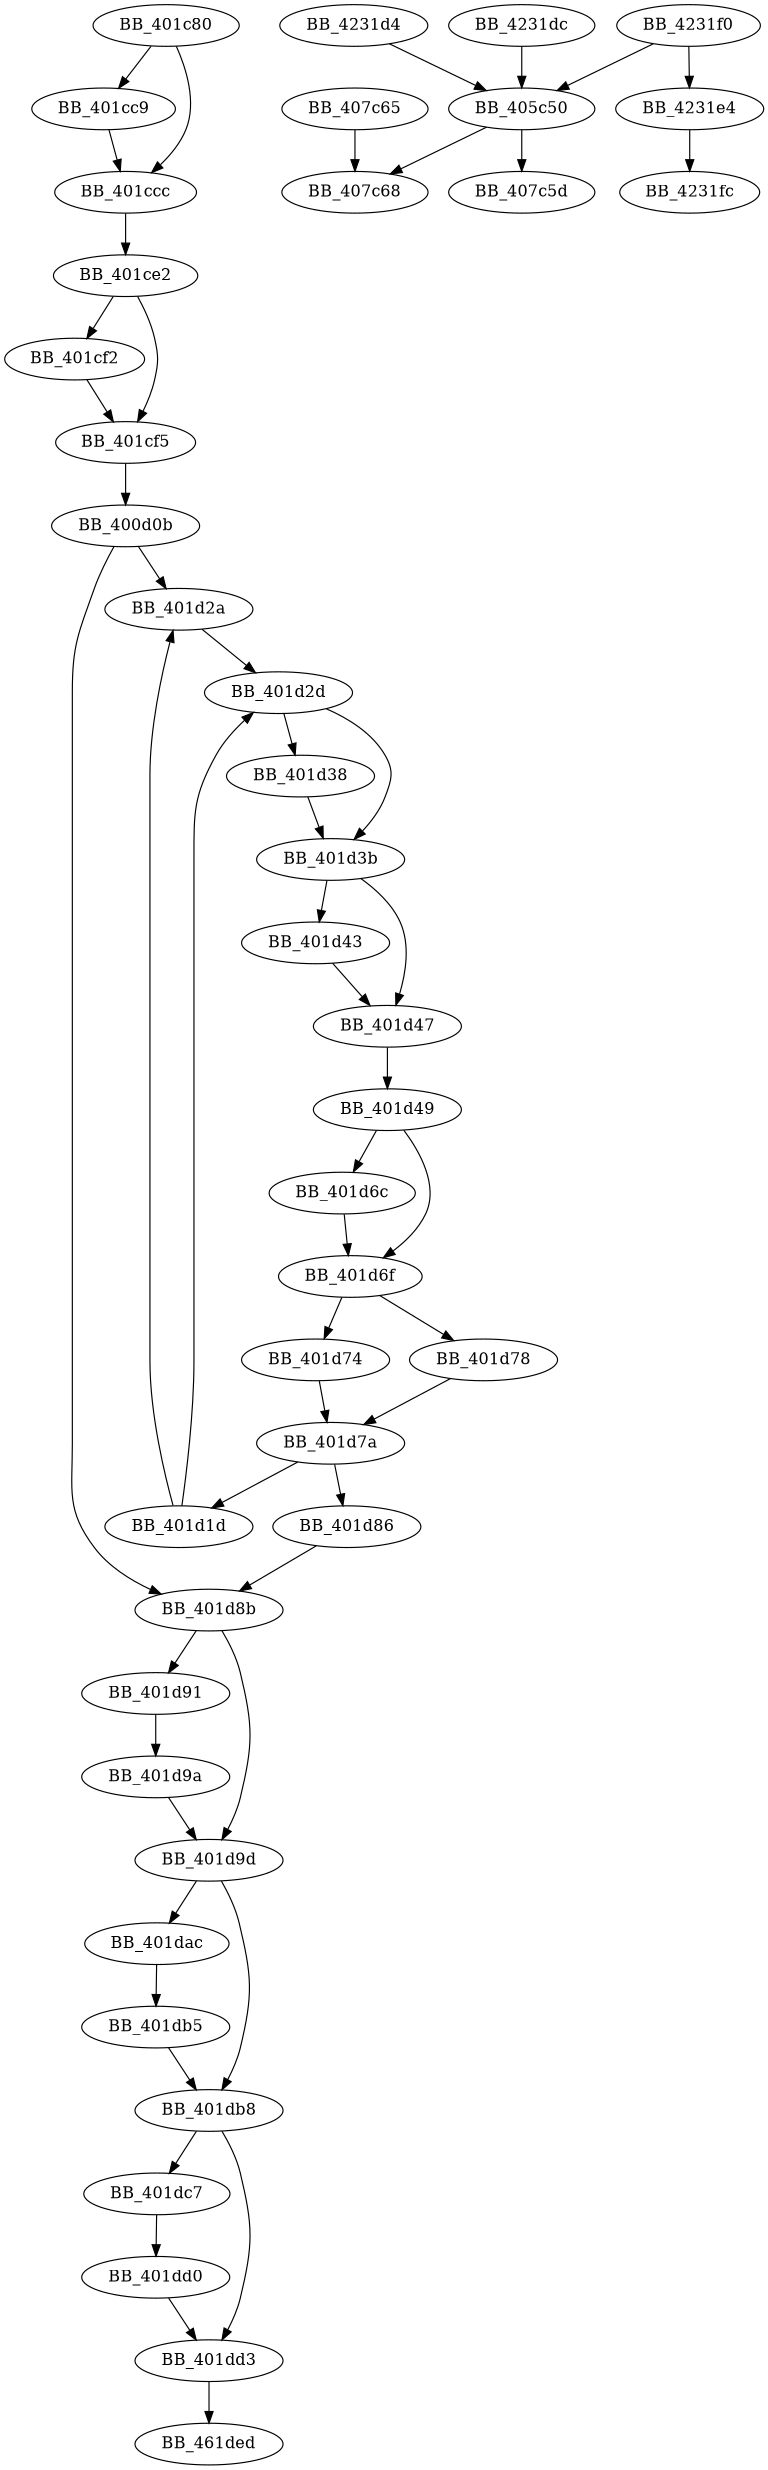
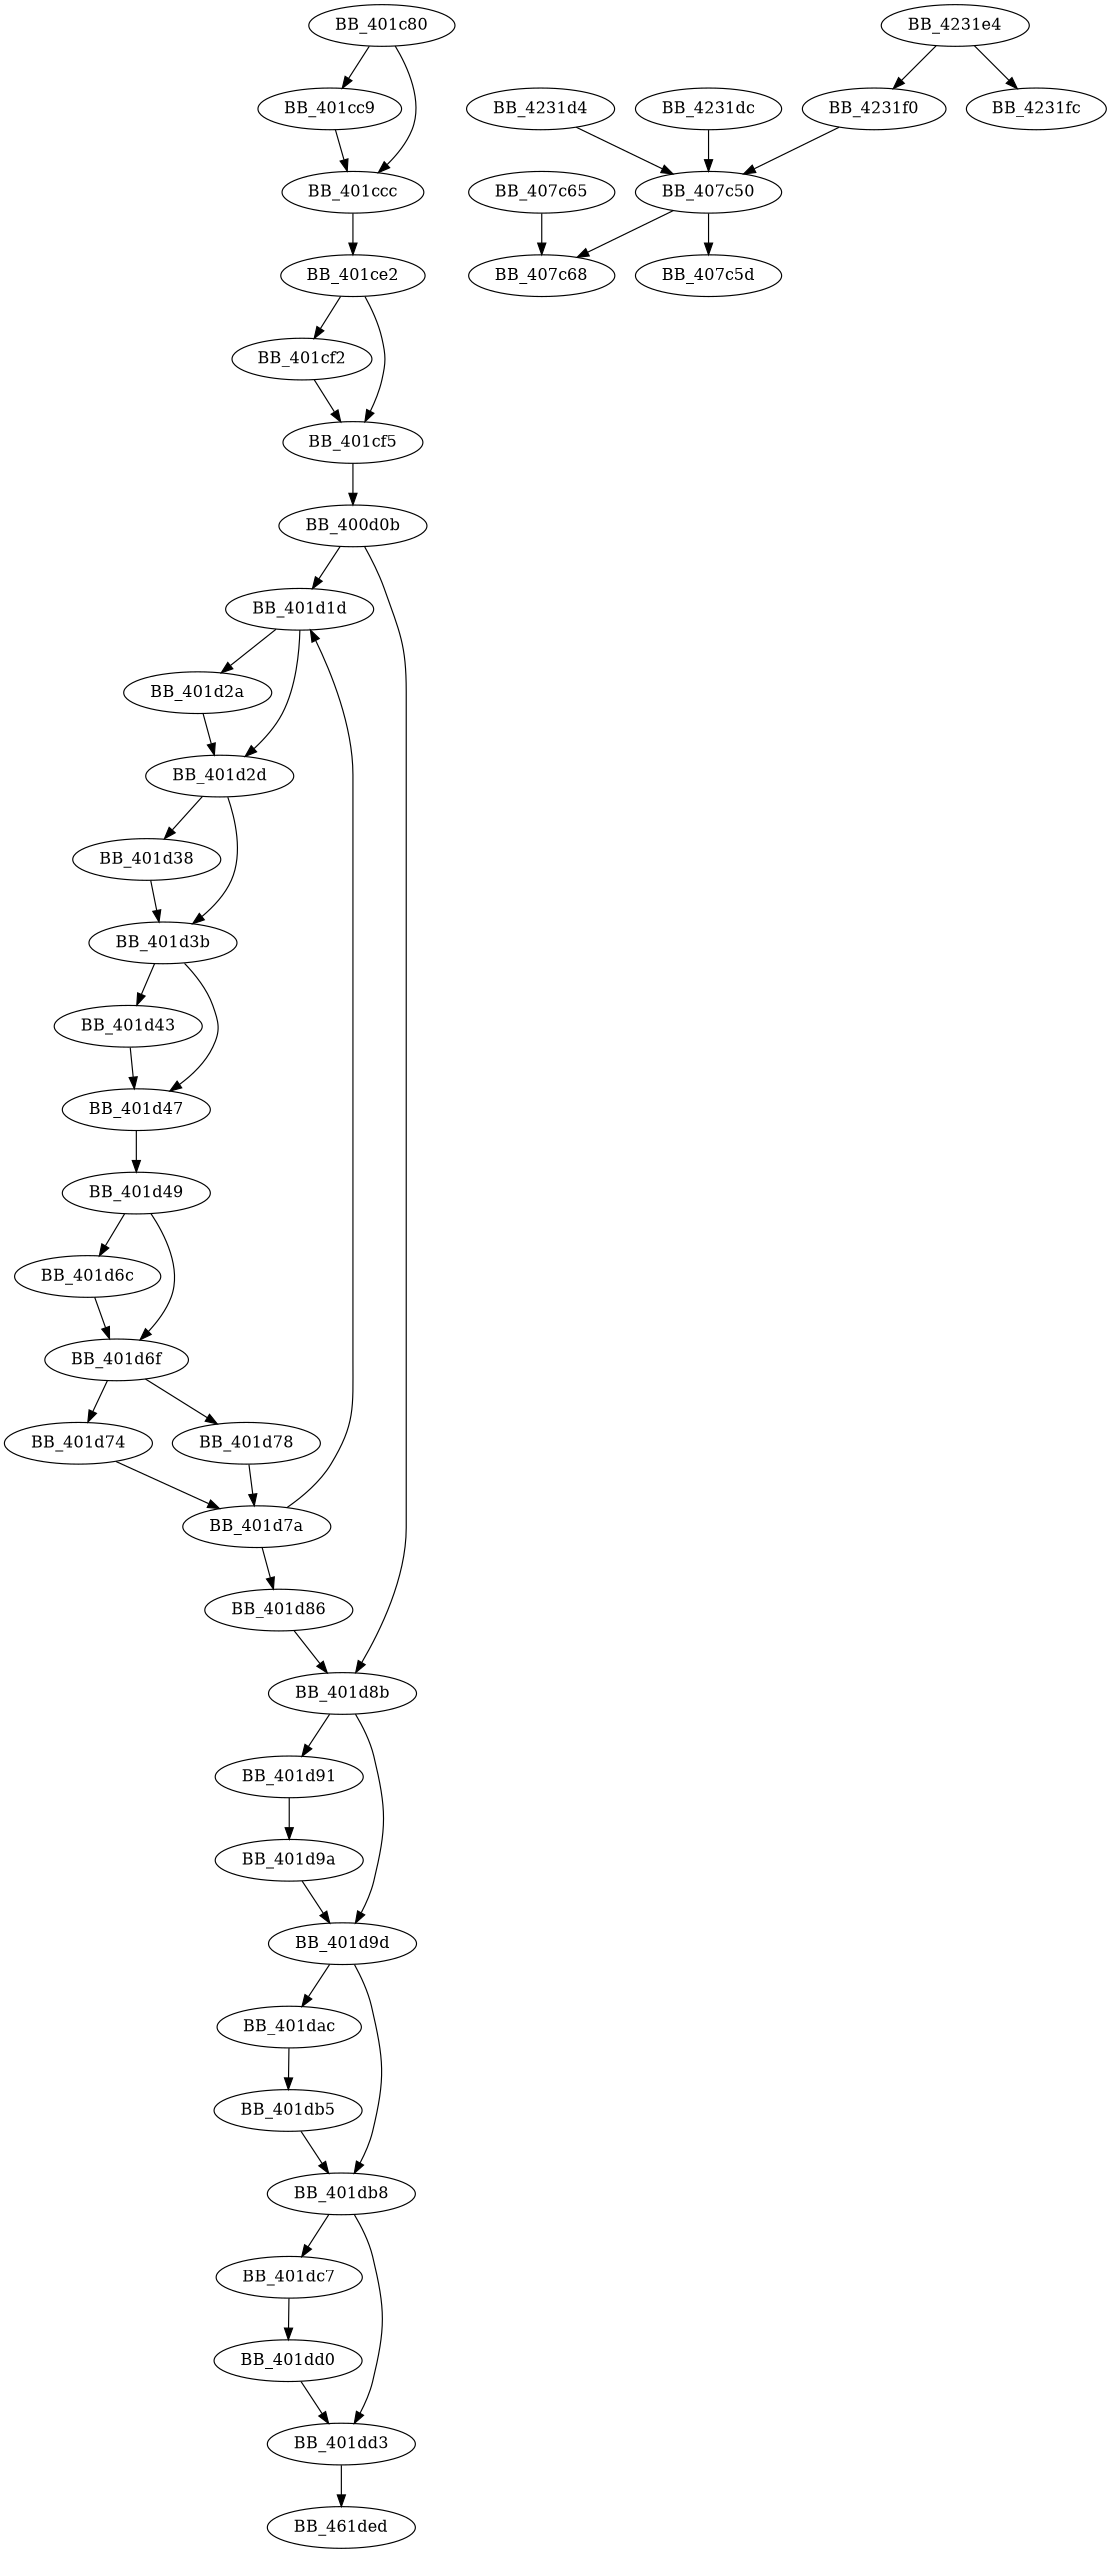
(689, 62) -> (919, 63)
(522, 109) -> (709, 192)
(149, 563) -> (329, 563)
